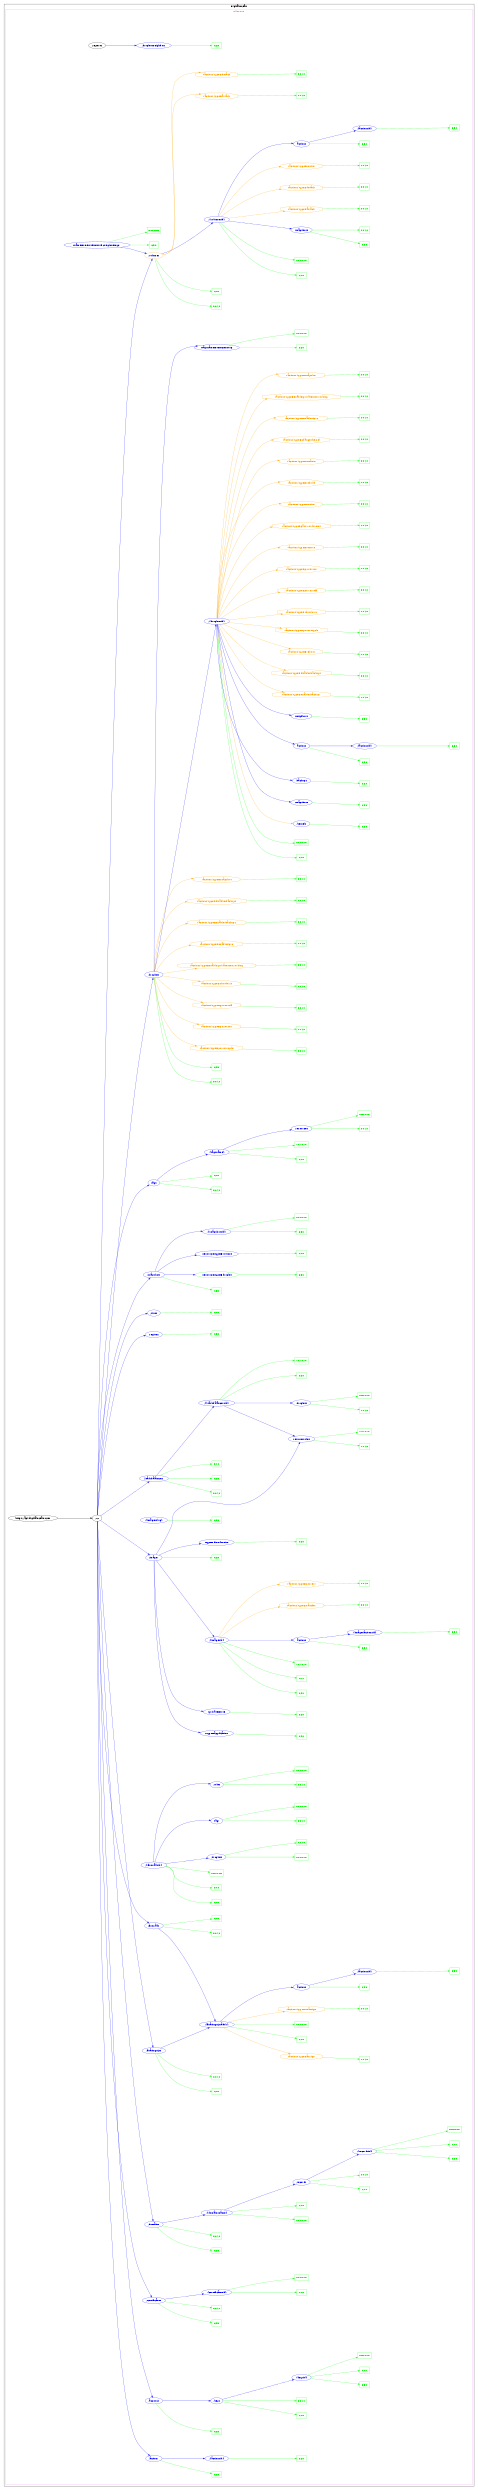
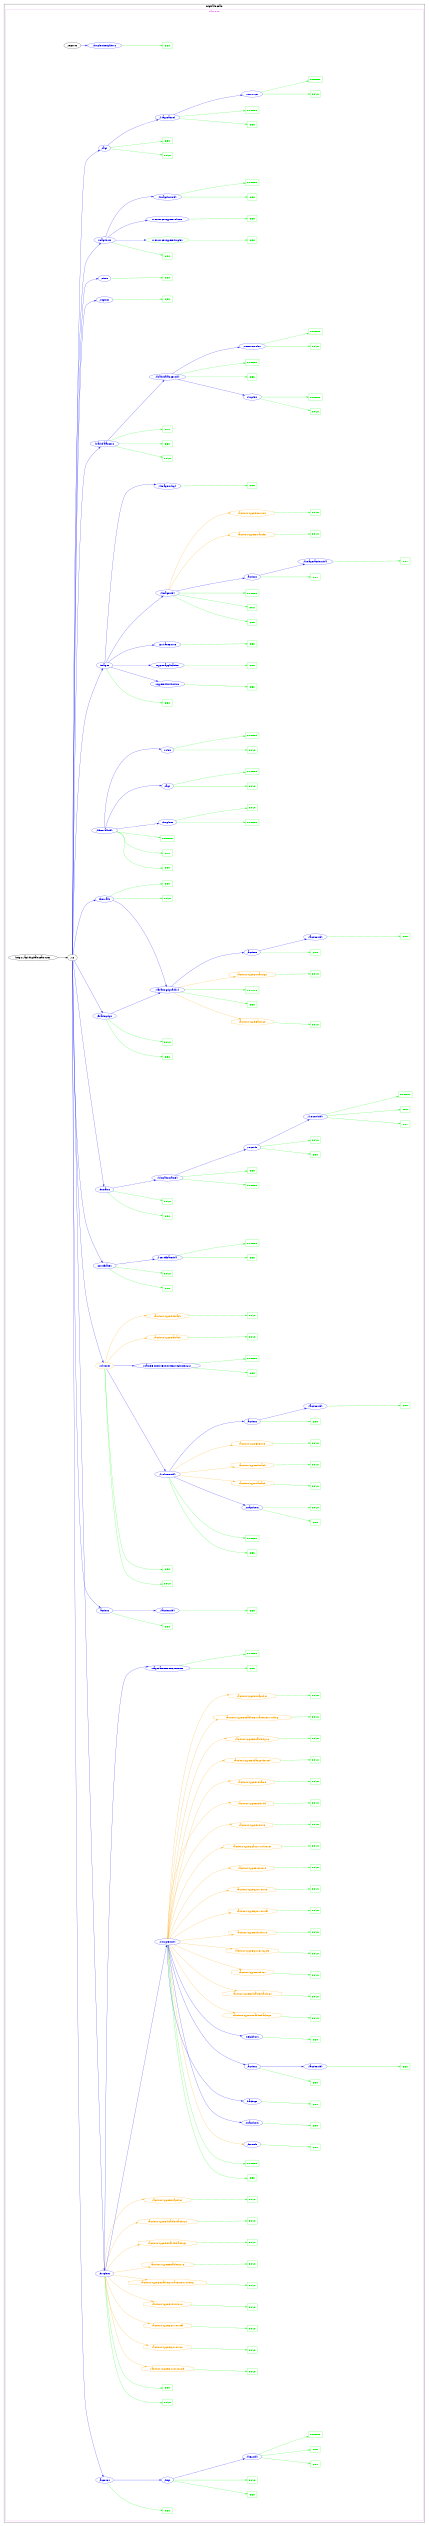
(133, 250) -> (123, 1366)
(226, 1504) -> (113, 562)
